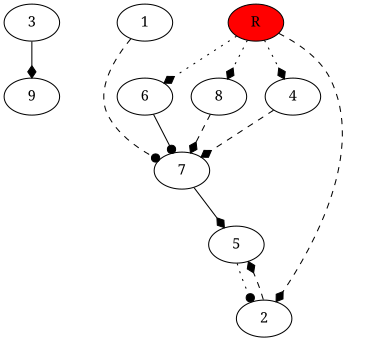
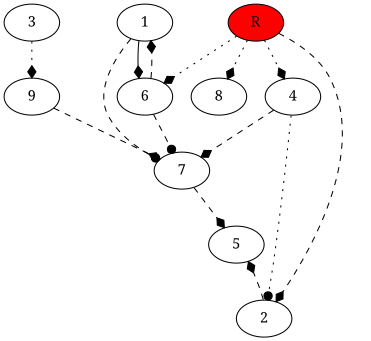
none -> (138, 53)
(32, 54) -> (32, 54)
none -> (152, 66)
(203, 128) -> (101, 131)
(162, 130) -> (162, 130)
(205, 203) -> (205, 203)
(242, 279) -> (281, 204)
